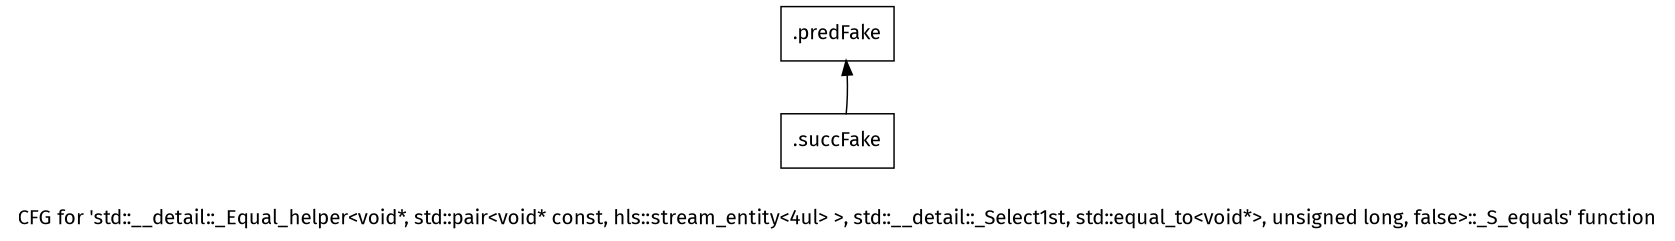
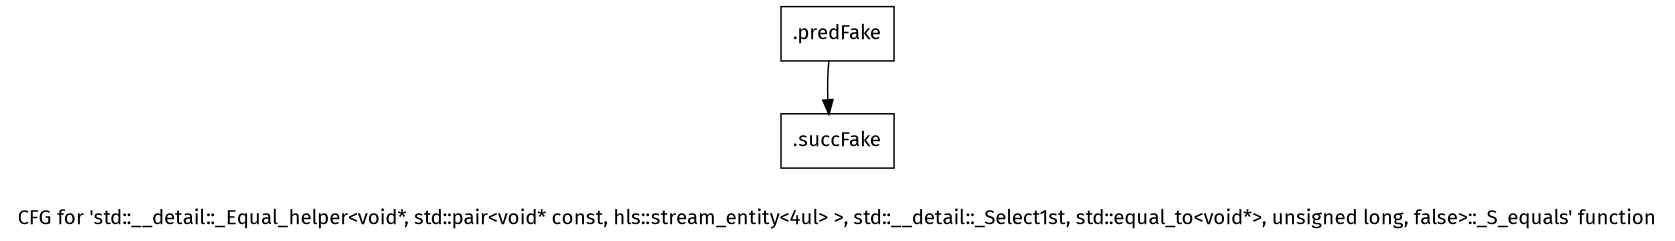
(847, 95) -> (828, 80)
